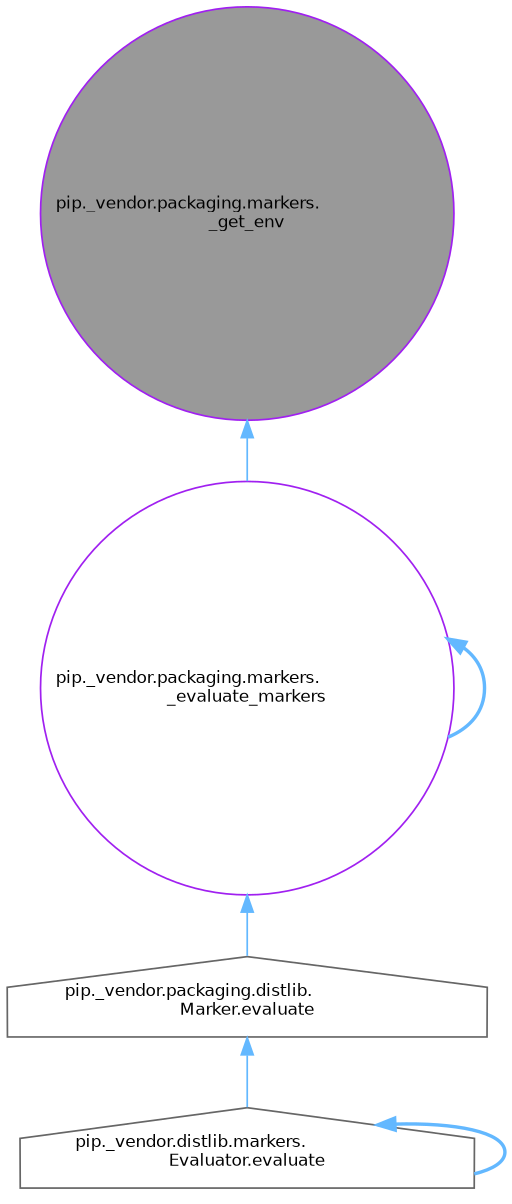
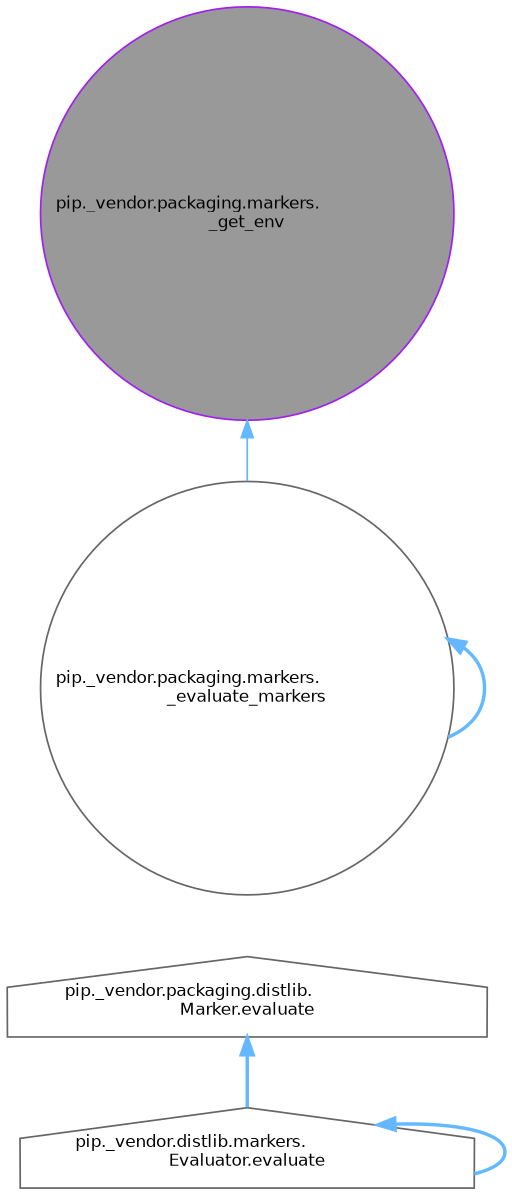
(247, 688) -> (247, 688)
(247, 934) -> none
(247, 1081) -> (247, 1081)
